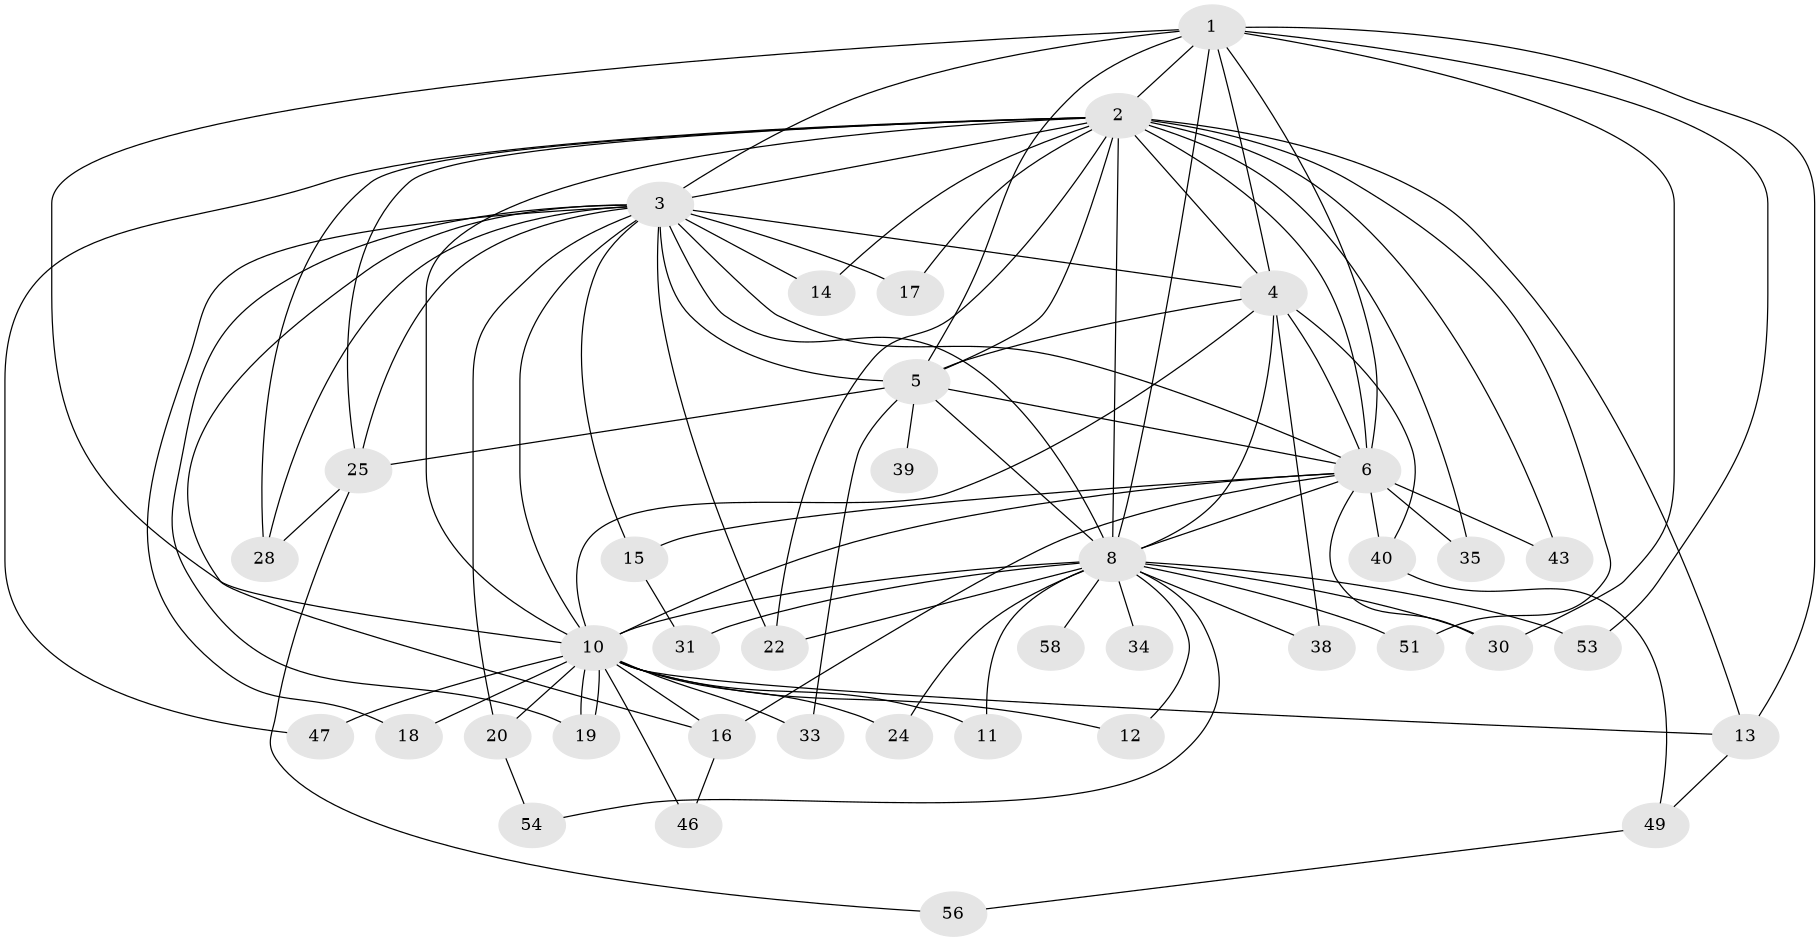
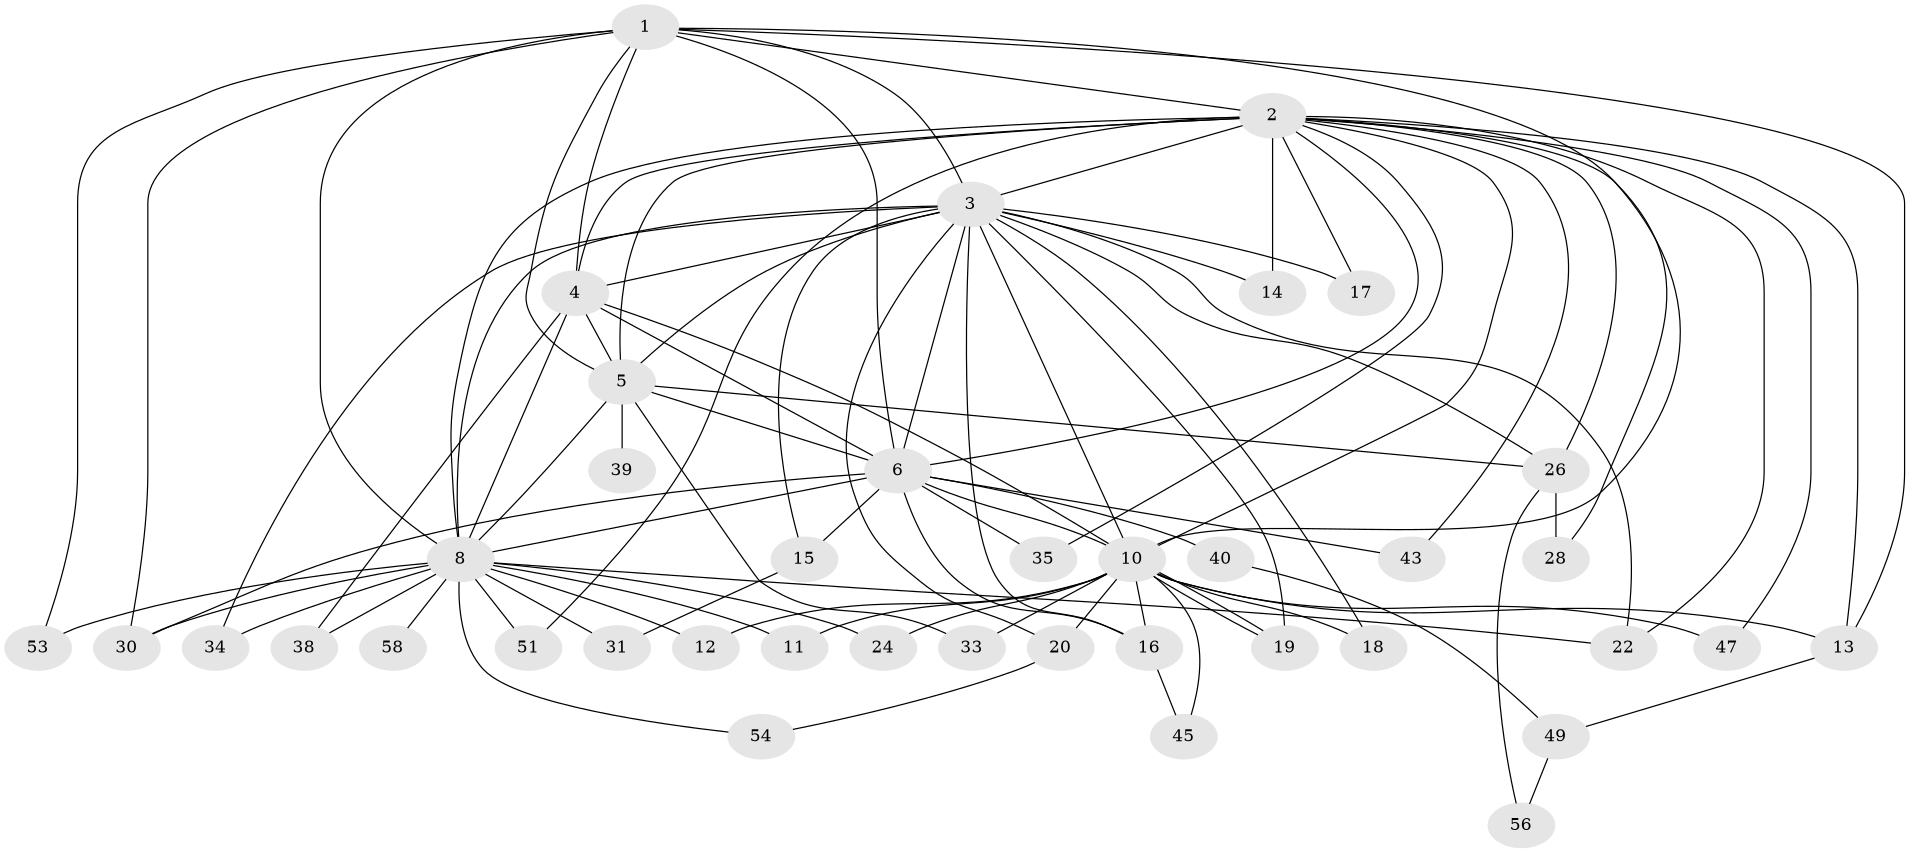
(384, 300) -> (513, 262)
(1392, 409) -> none
(358, 471) -> (1556, 471)
(847, 585) -> none
(689, 825) -> (1184, 737)
